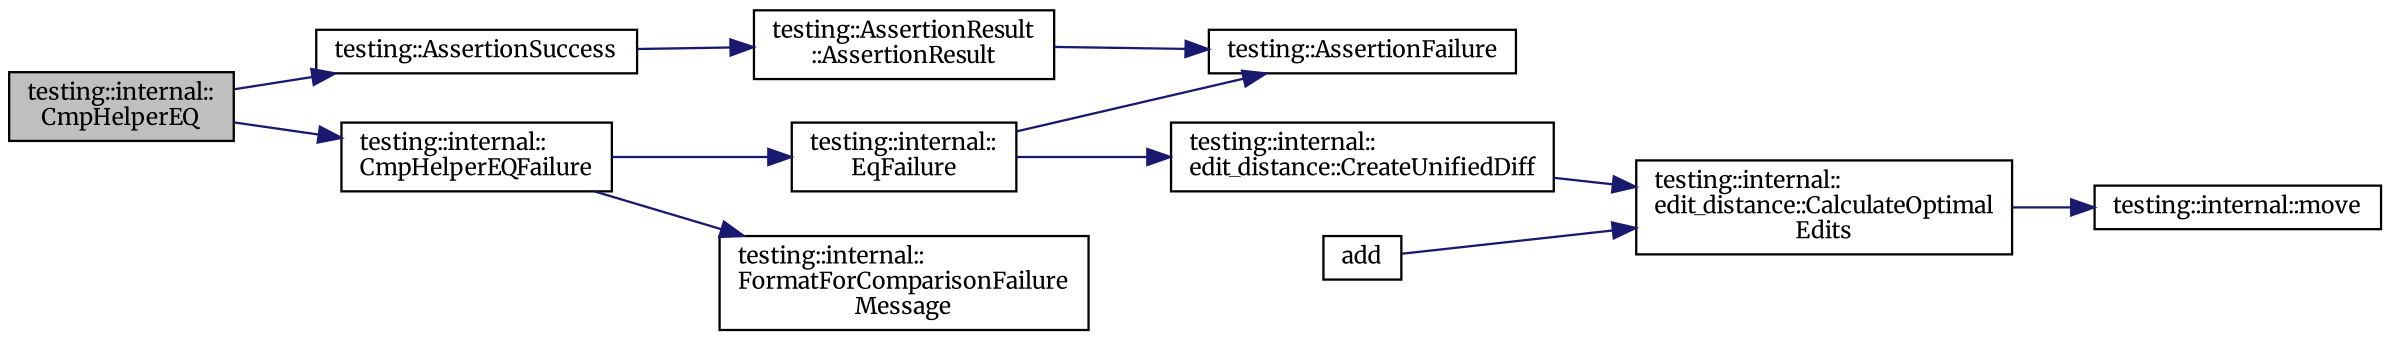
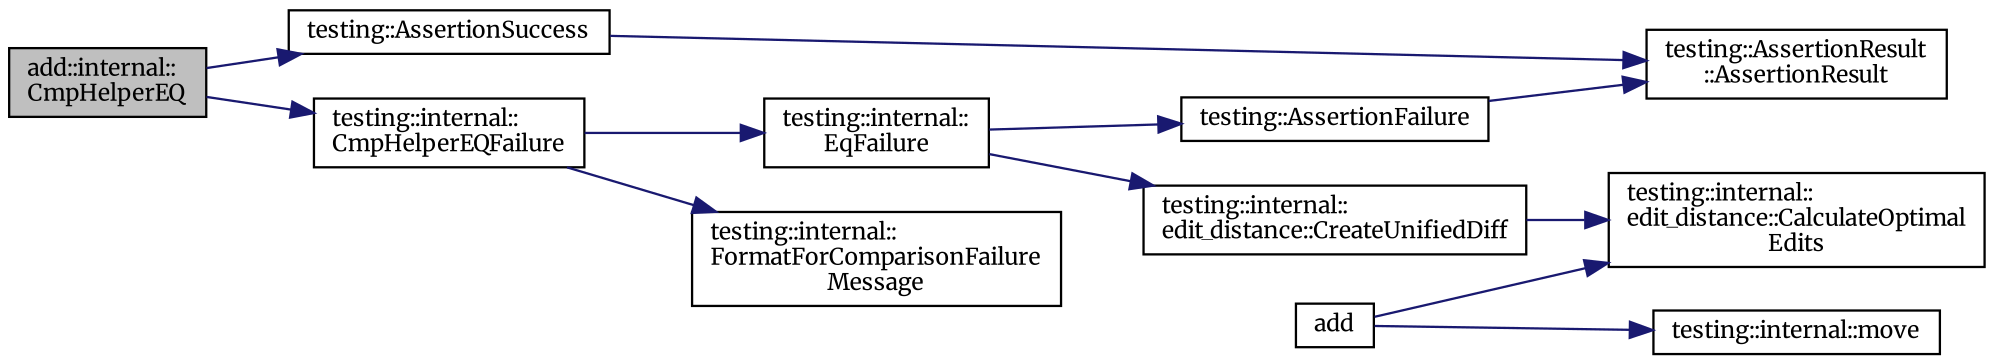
(1120, 48) -> (1556, 93)
(121, 107) -> (108, 82)
(2042, 207) -> (1502, 328)
